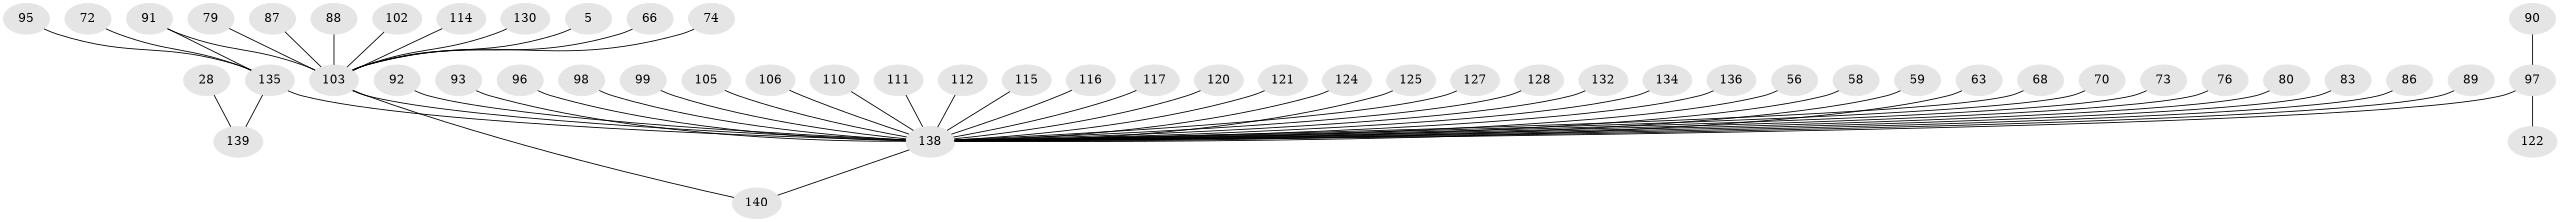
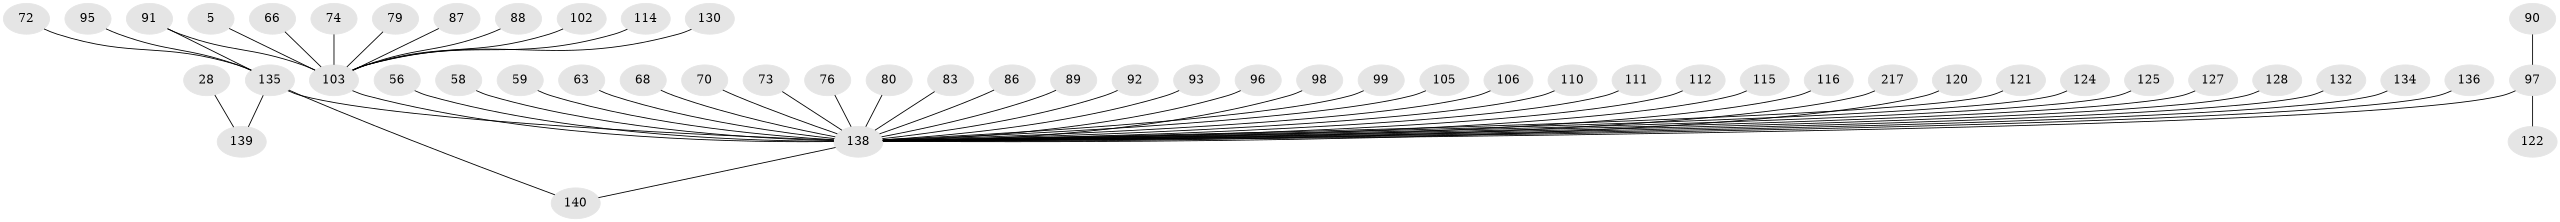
(1155, 80) -> (1893, 80)
(542, 150) -> (421, 144)
